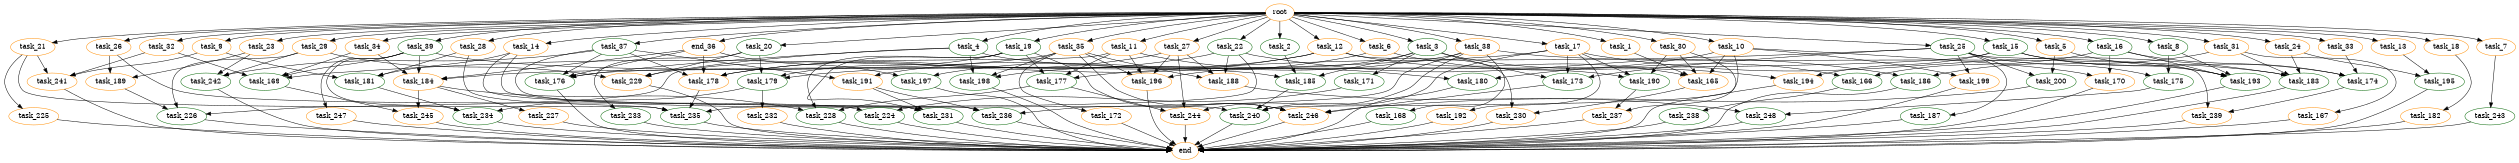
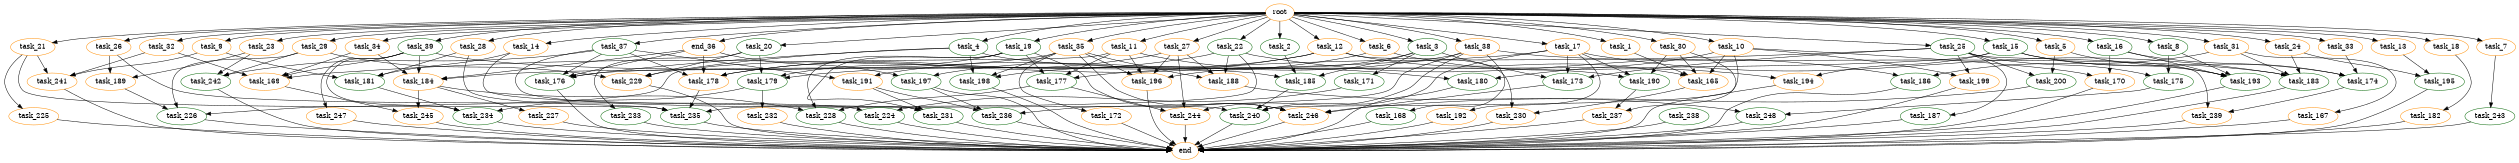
(264, 82) -> (264, 82)
(1857, 82) -> none
(719, 104) -> (943, 93)
